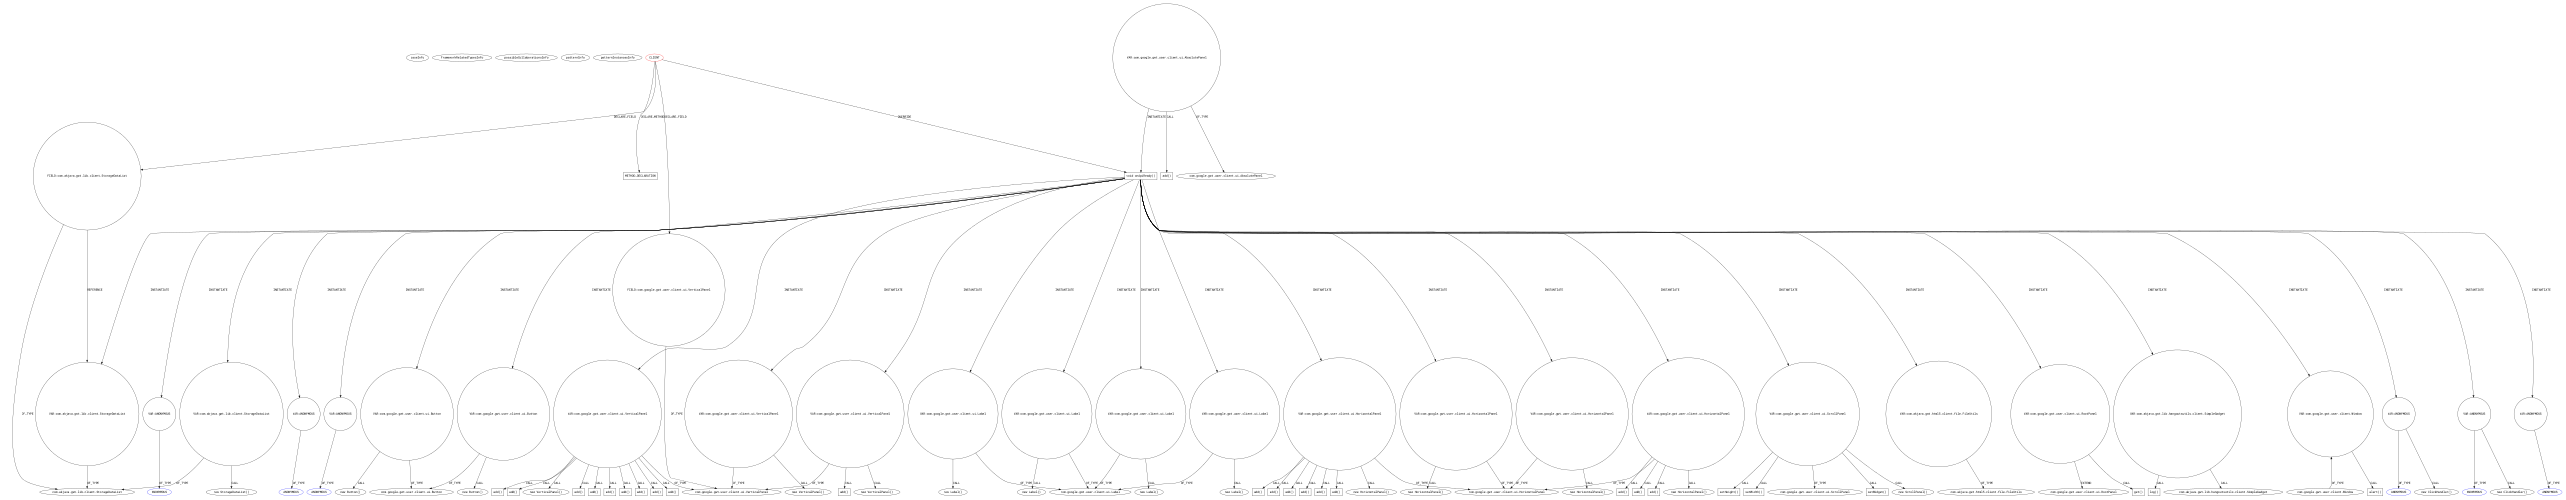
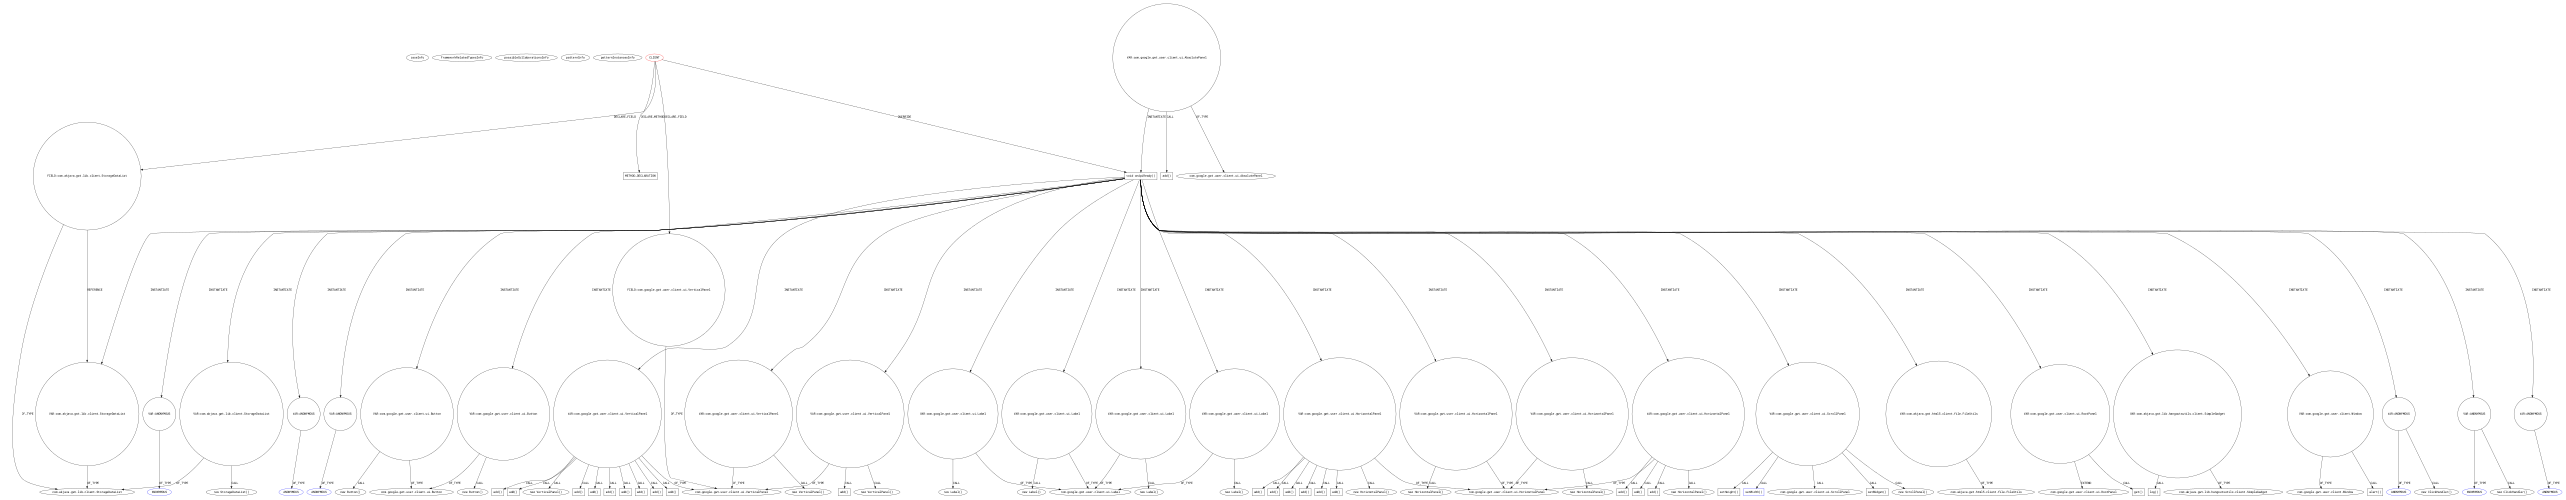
(2332, 474) -> (2321, 472)
(1820, 483) -> (1820, 483)
(2224, 483) -> (2224, 483)
(1754, 492) -> (1754, 492)
